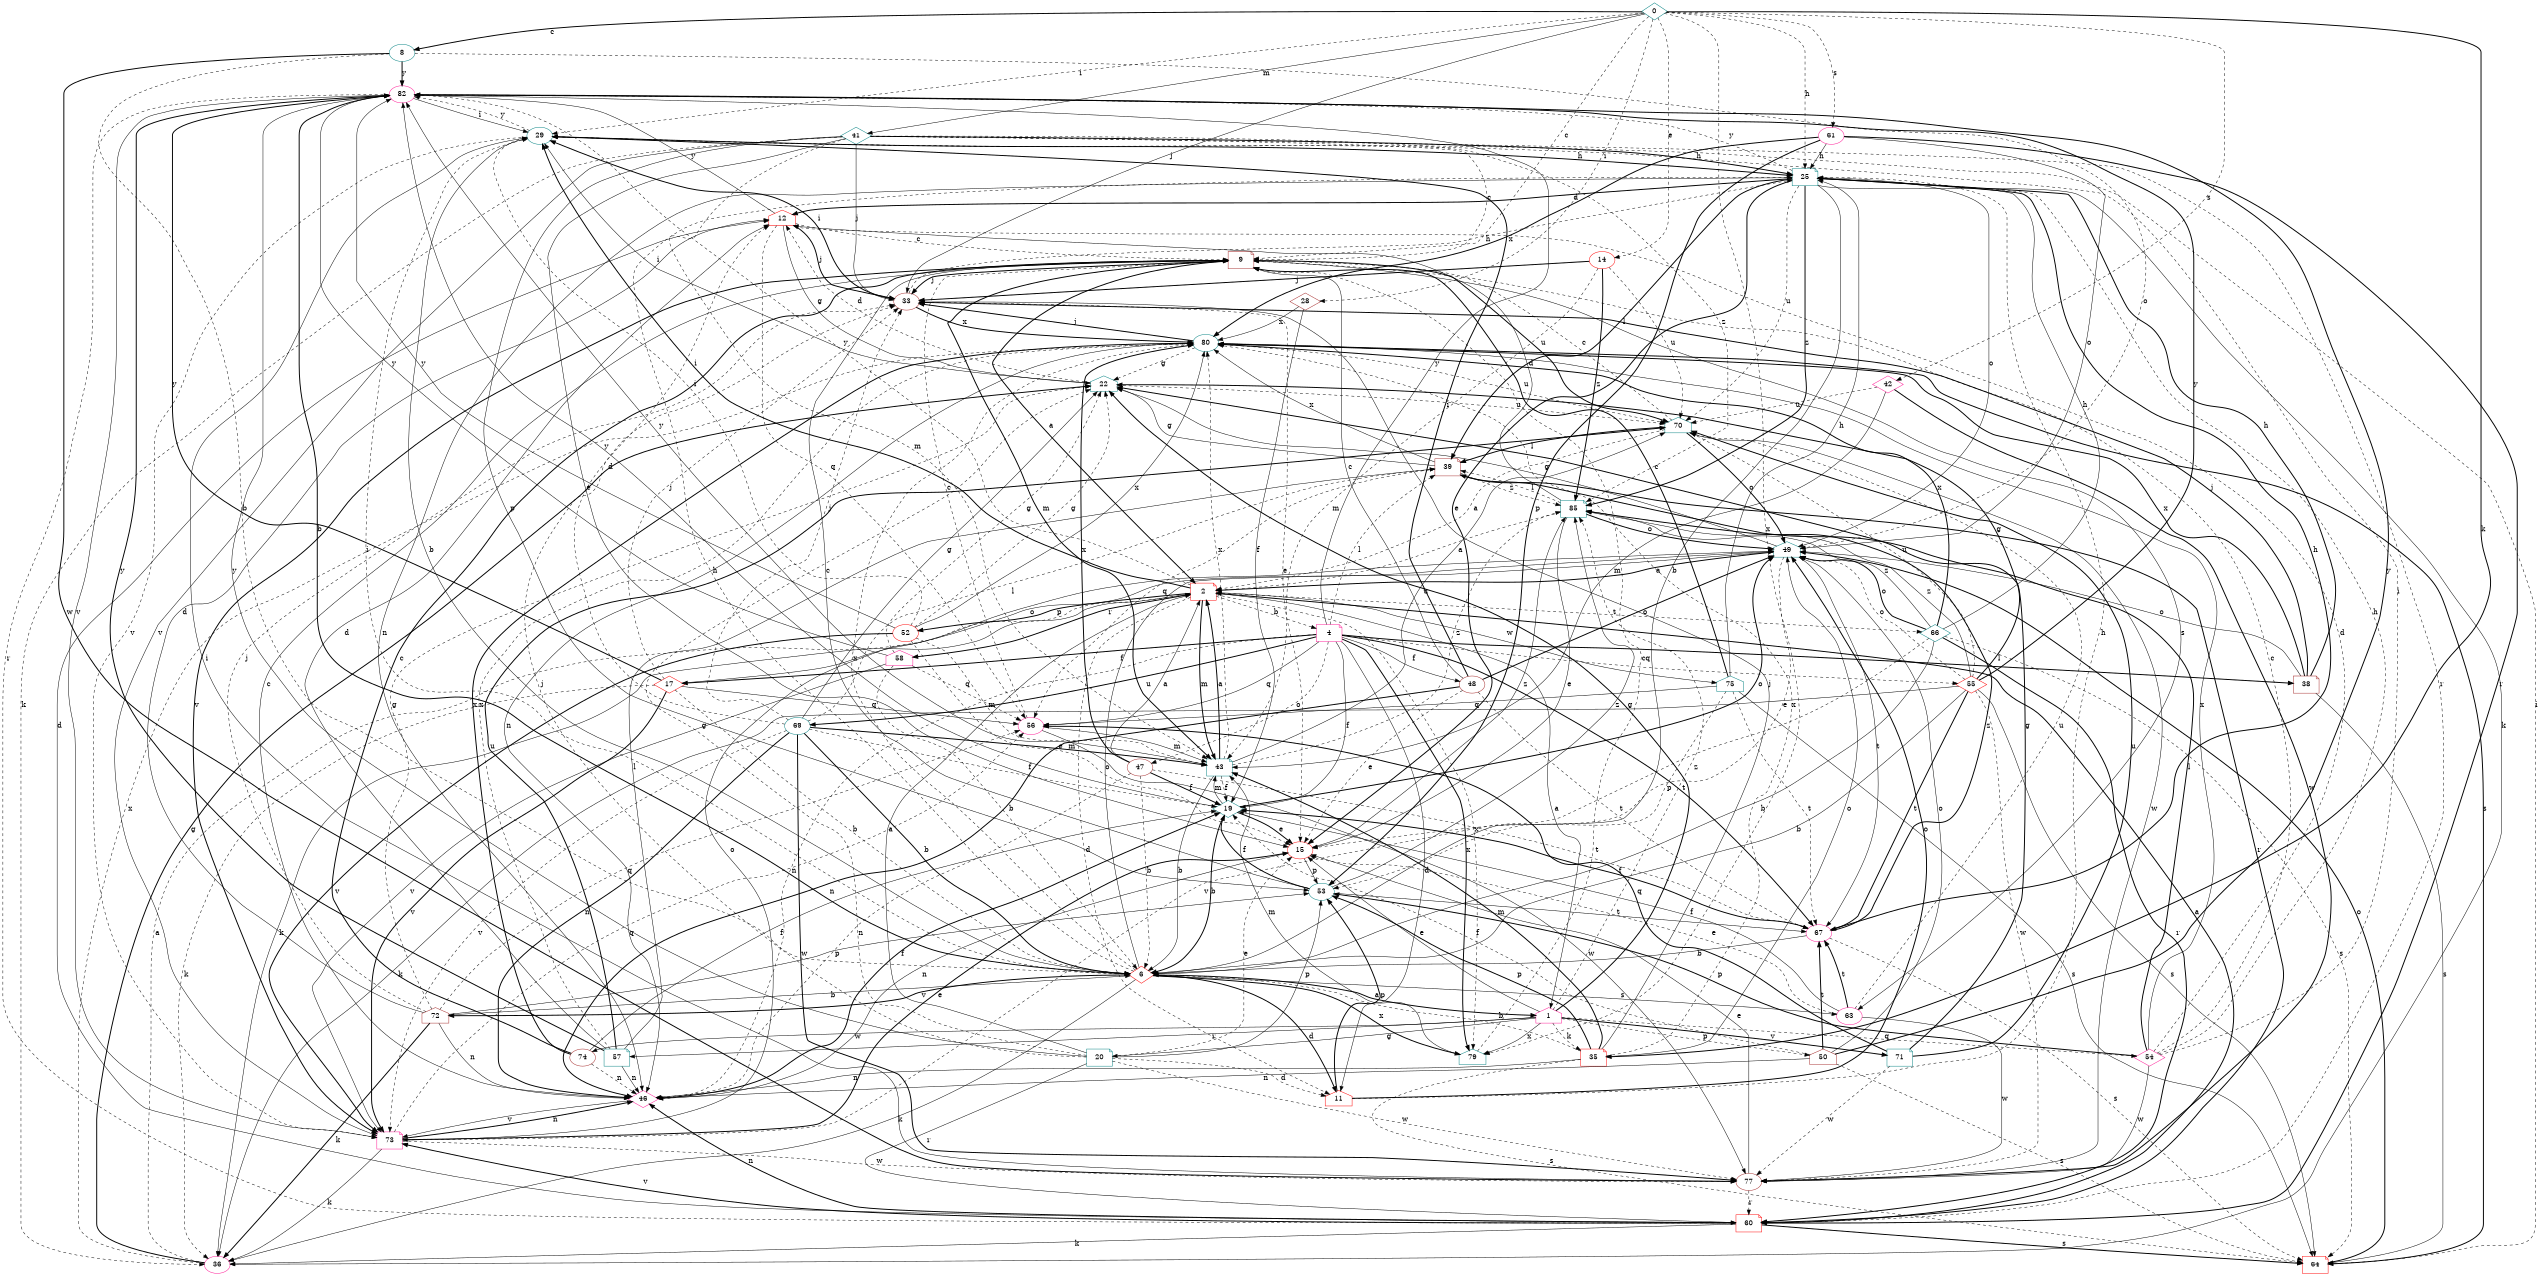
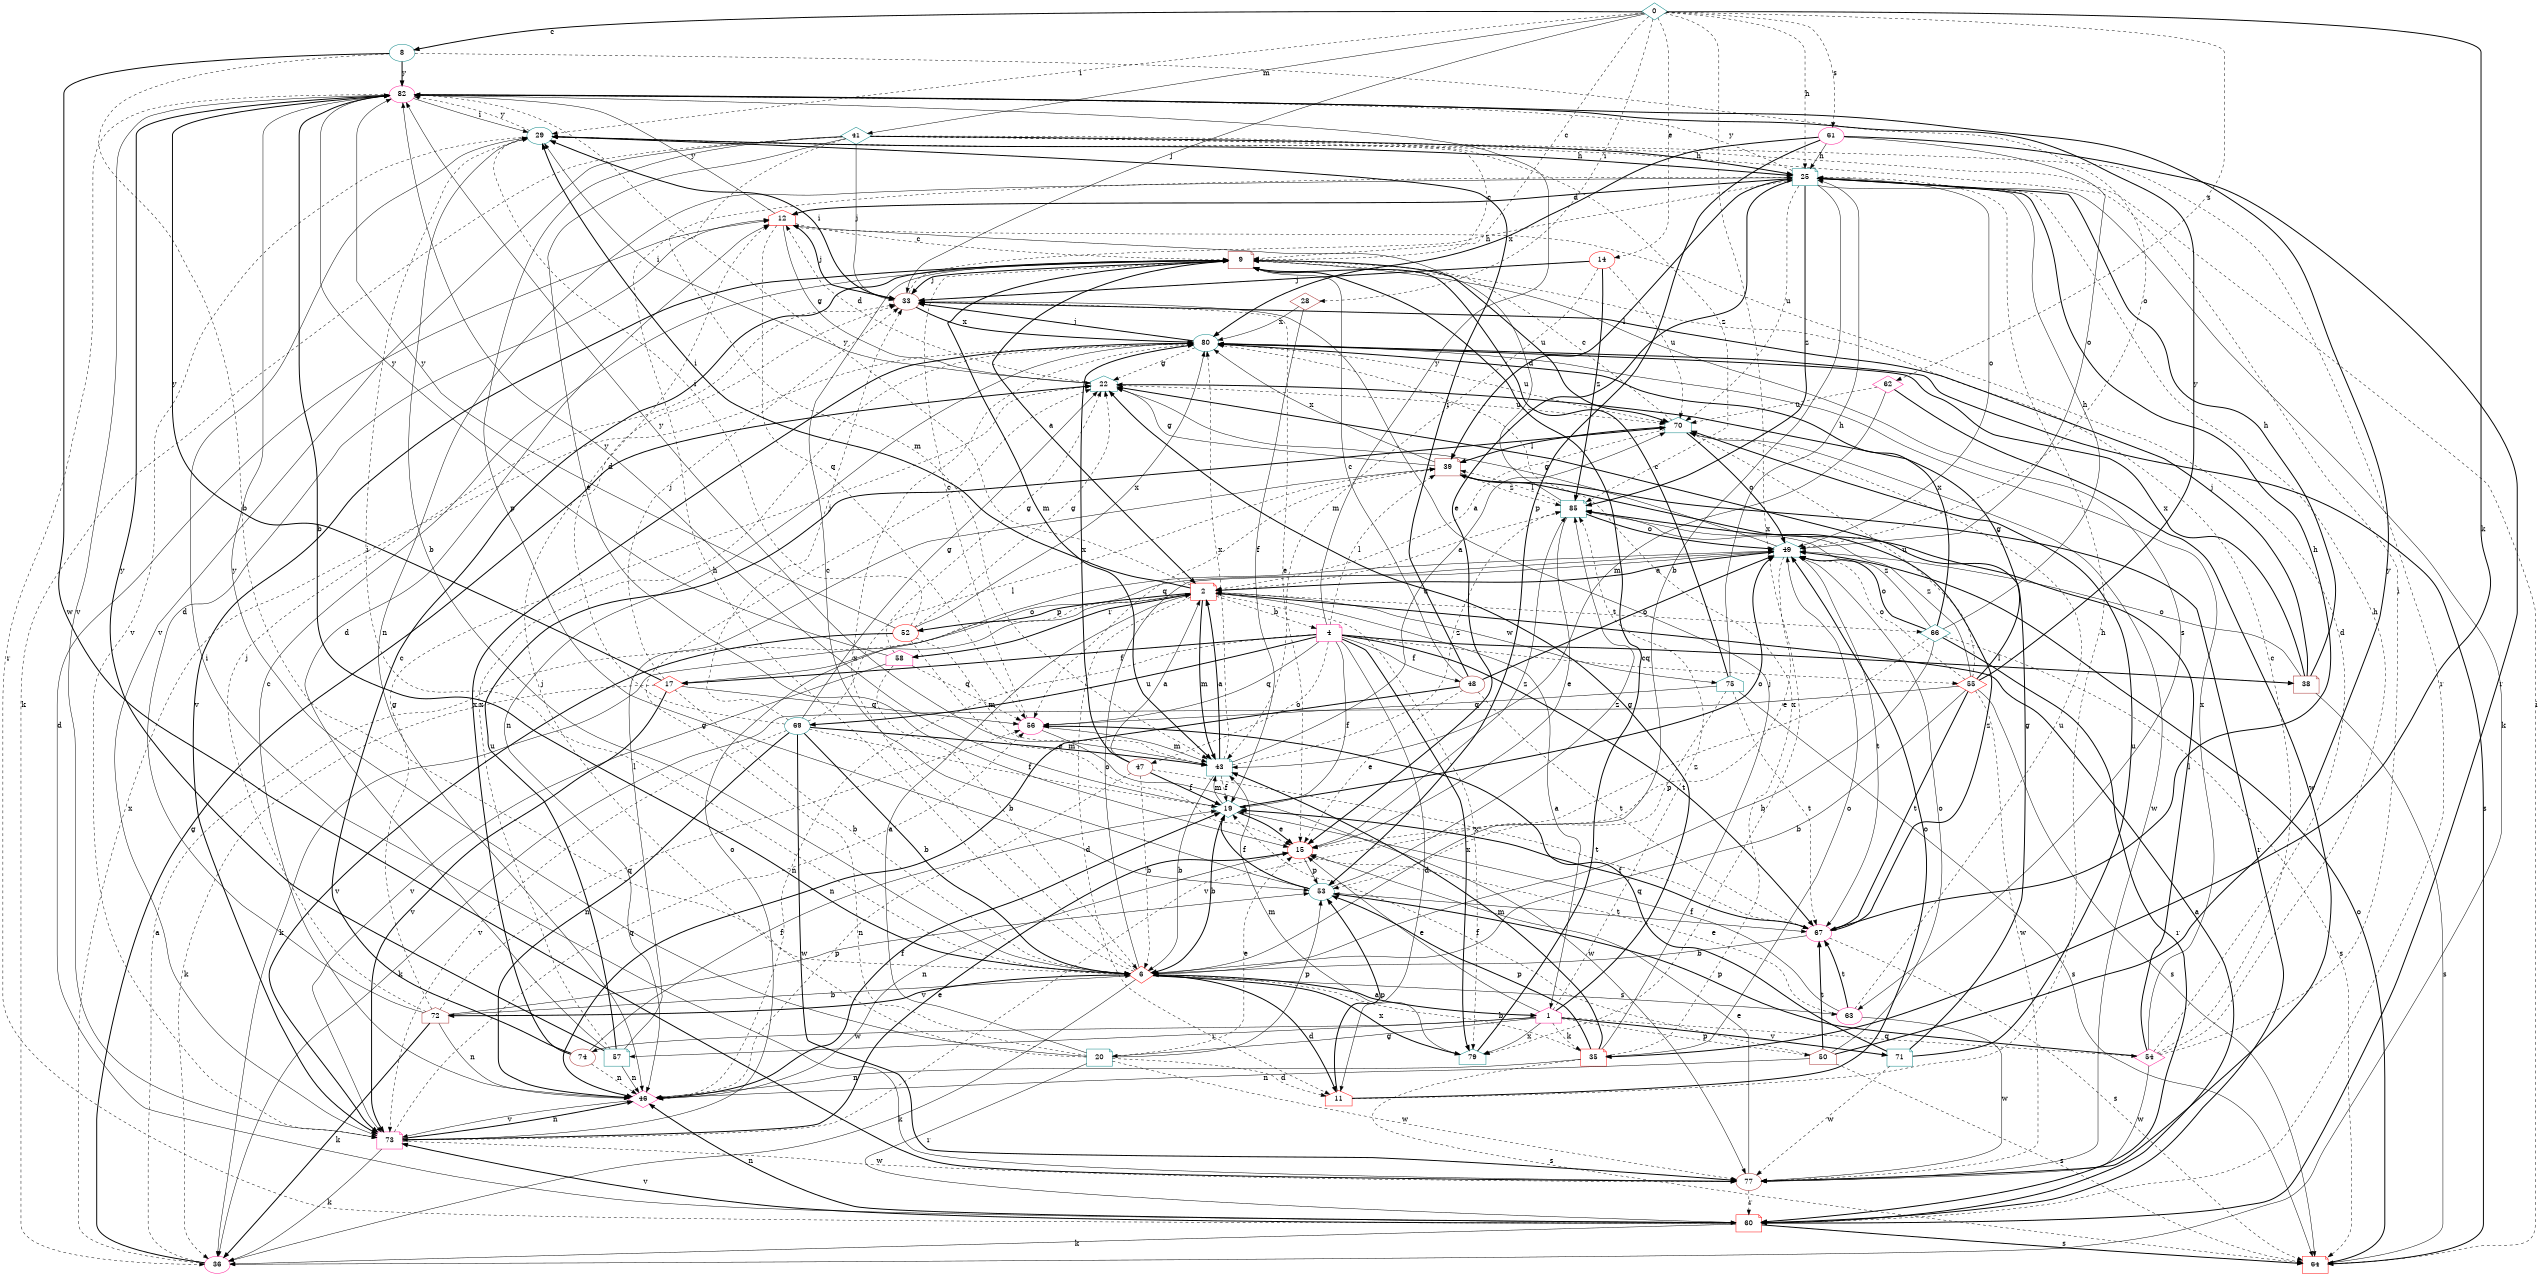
(1888, 384) -> (1888, 384)
(1622, 579) -> (1622, 579)
